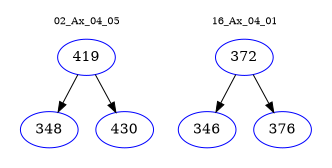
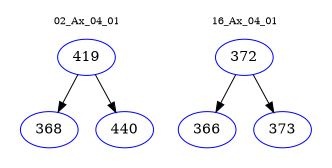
(87, 22) -> (87, 22)
(49, 130) -> (49, 130)
(125, 130) -> (125, 130)
(207, 130) -> (207, 130)
(283, 130) -> (283, 130)
